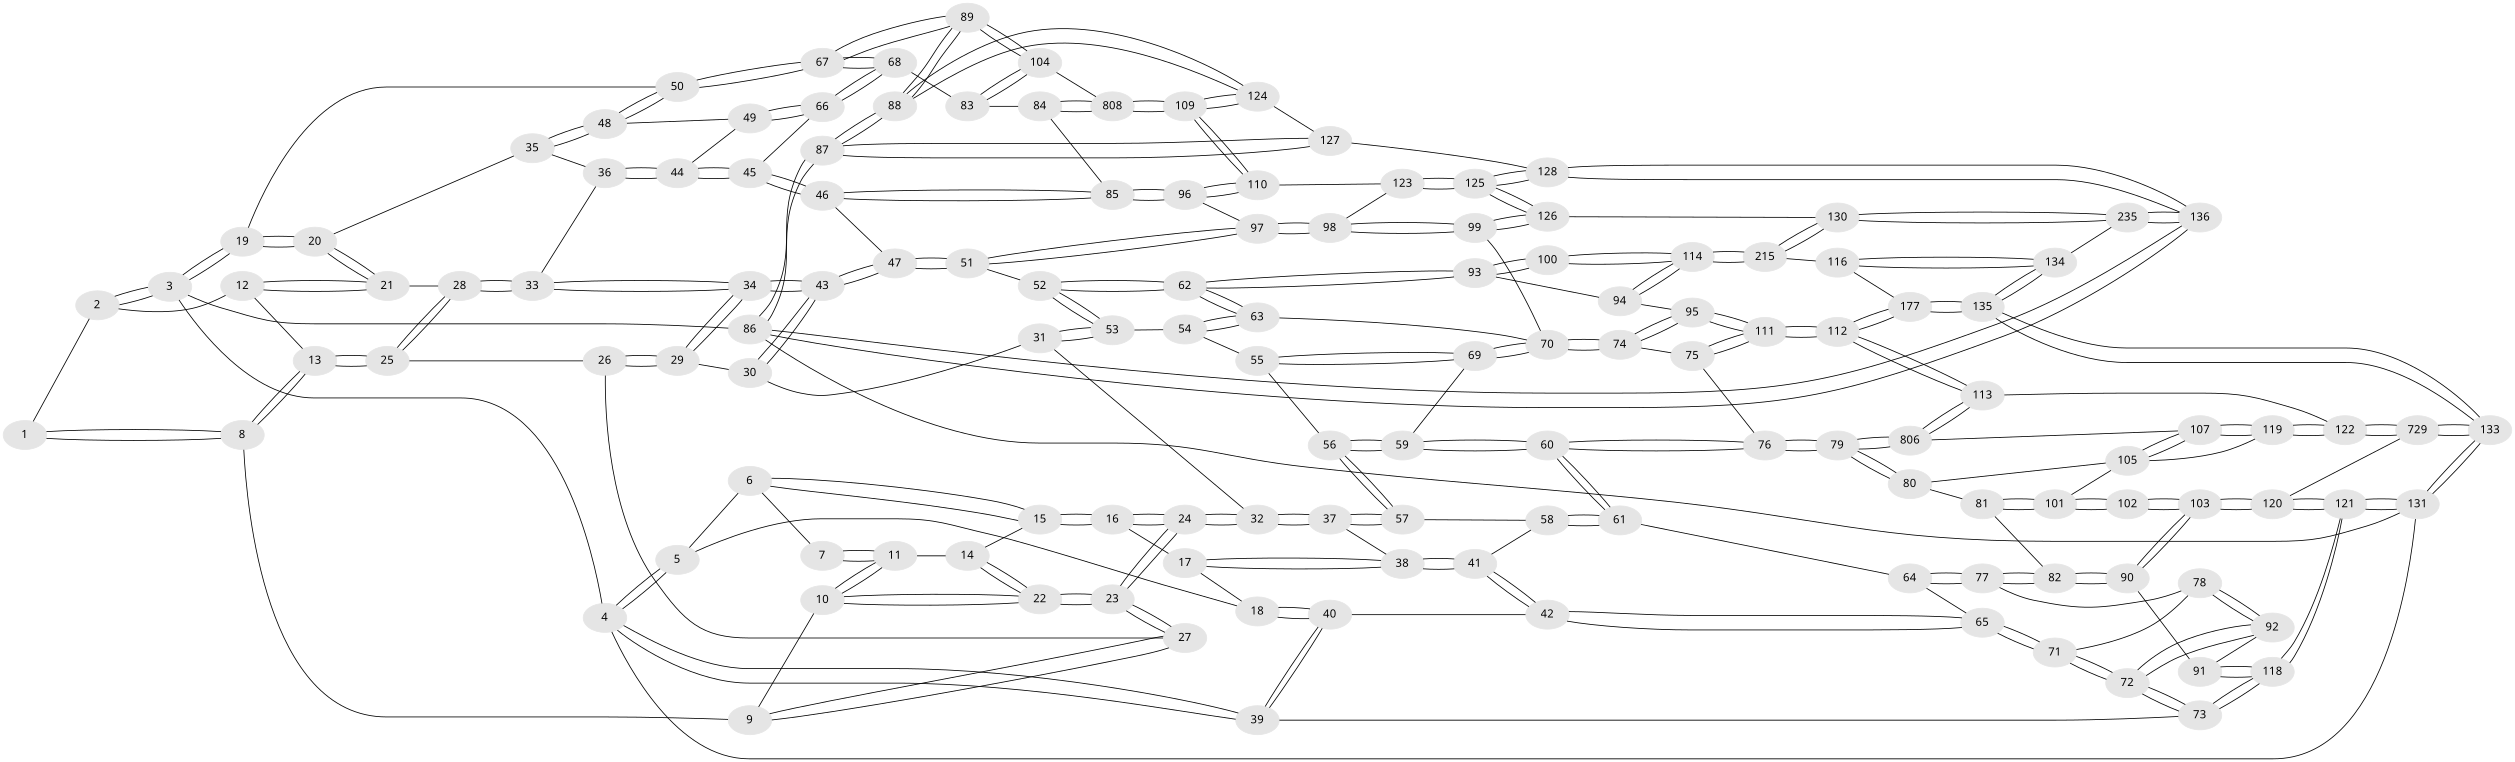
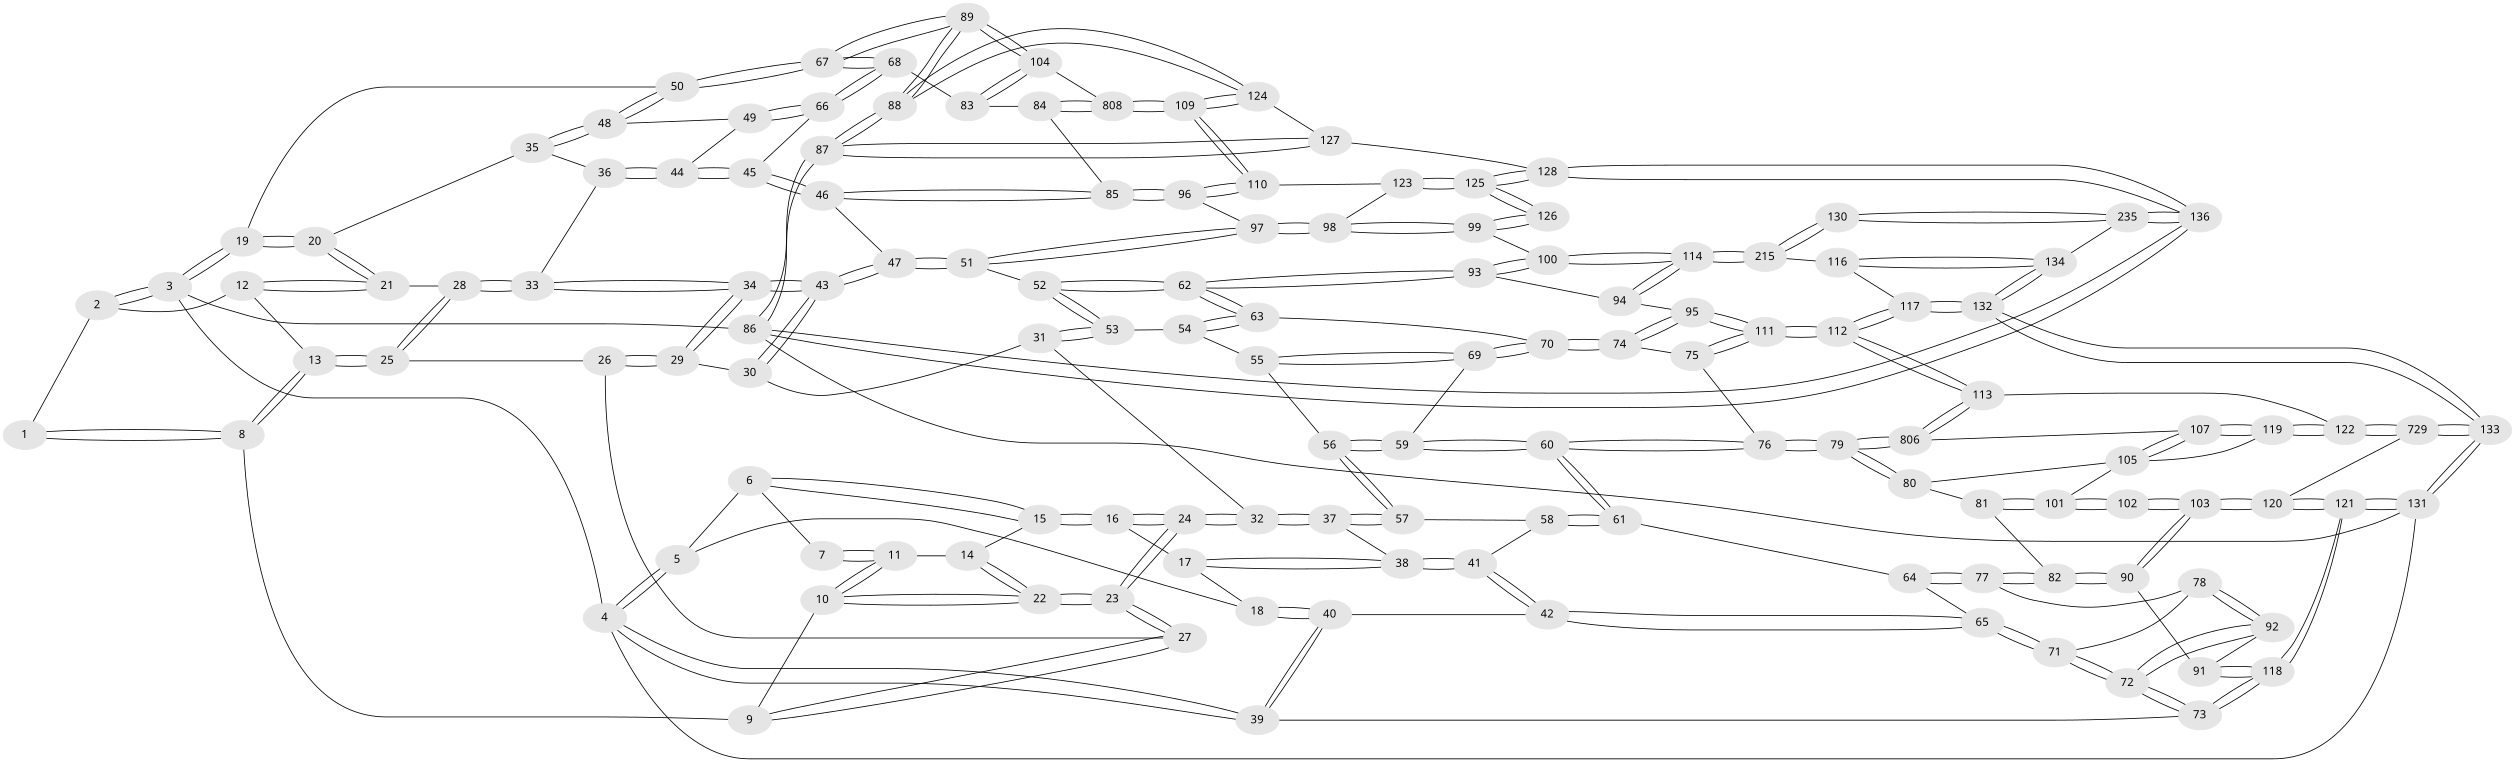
(1692, 217) -> none
(1519, 288) -> (1511, 244)
(1910, 307) -> (1910, 307)
(1982, 307) -> (1982, 307)
